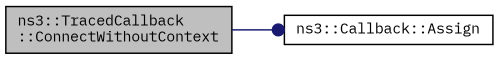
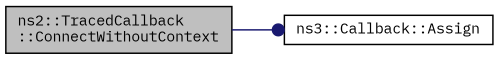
(119, 30) -> (119, 30)
